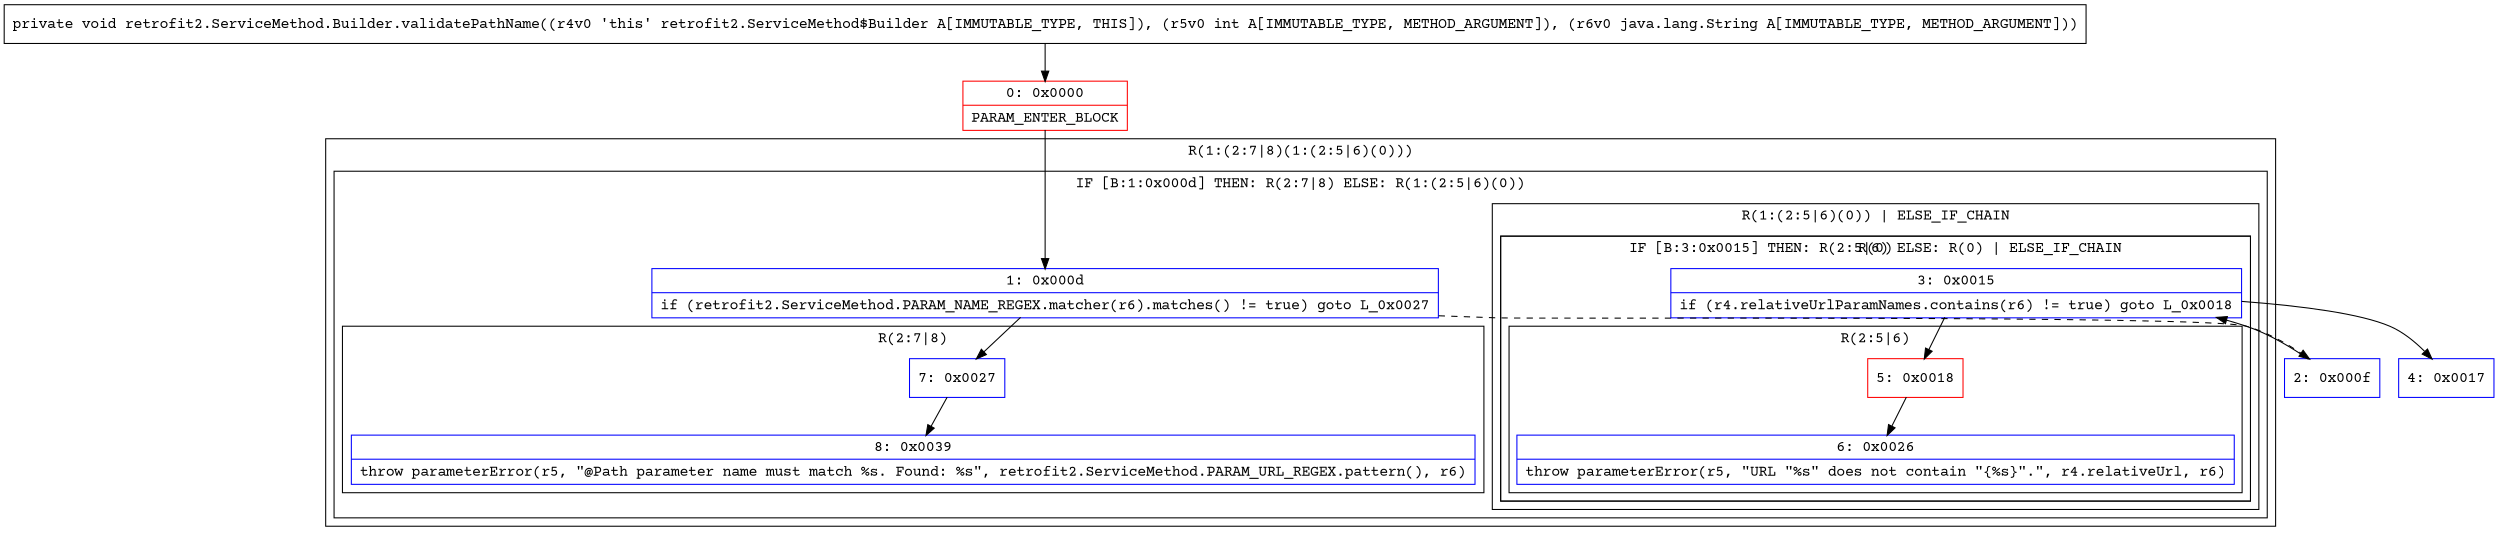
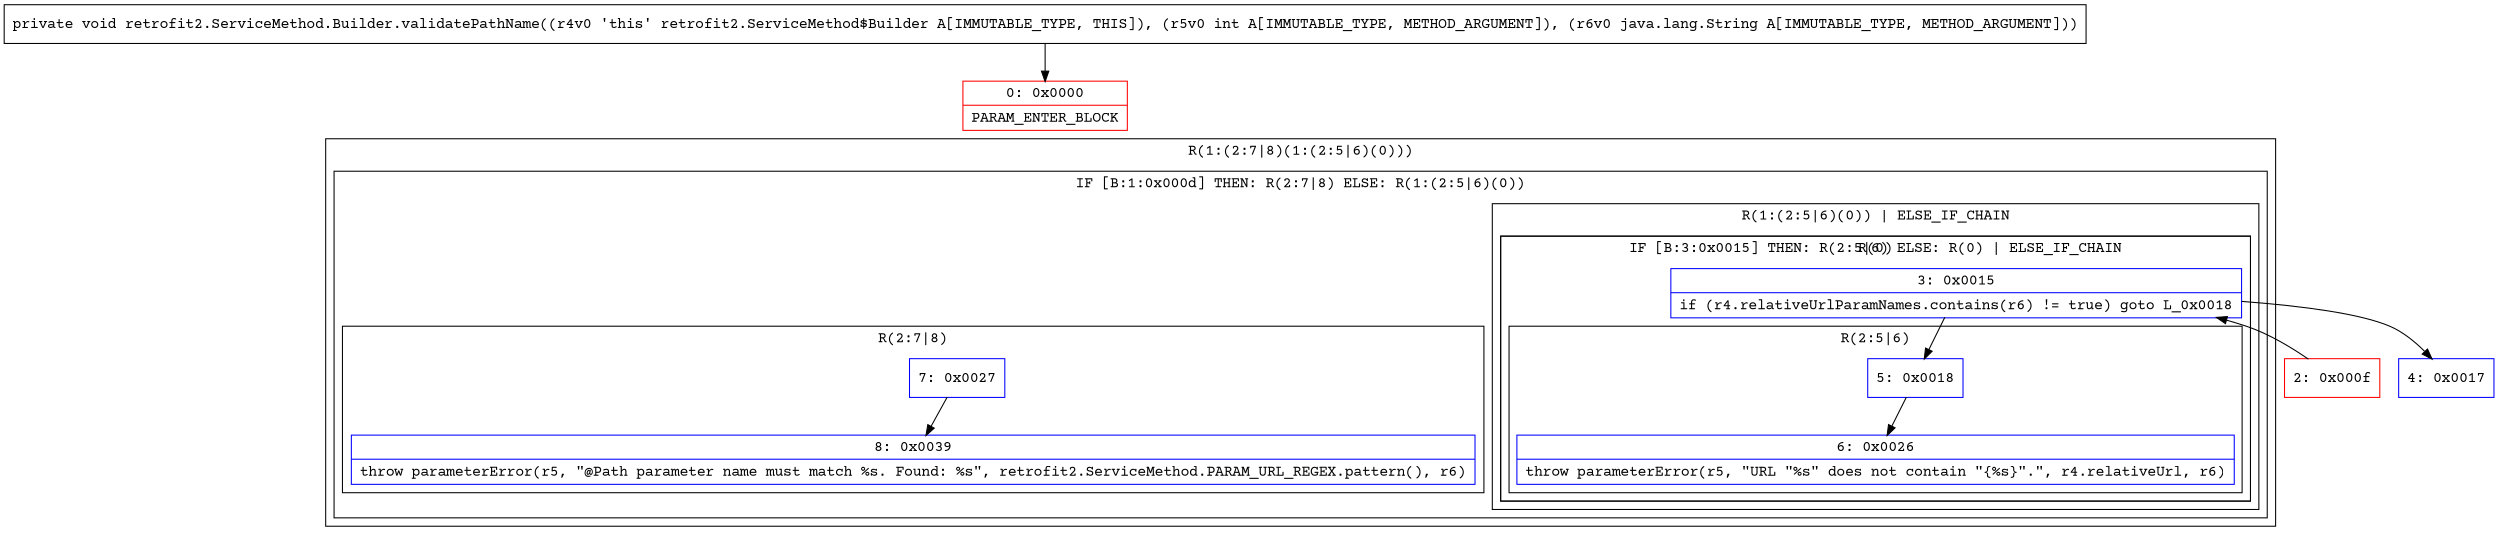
(1045, 293) -> none
(1915, 378) -> (1915, 378)
(2332, 378) -> (2332, 378)
